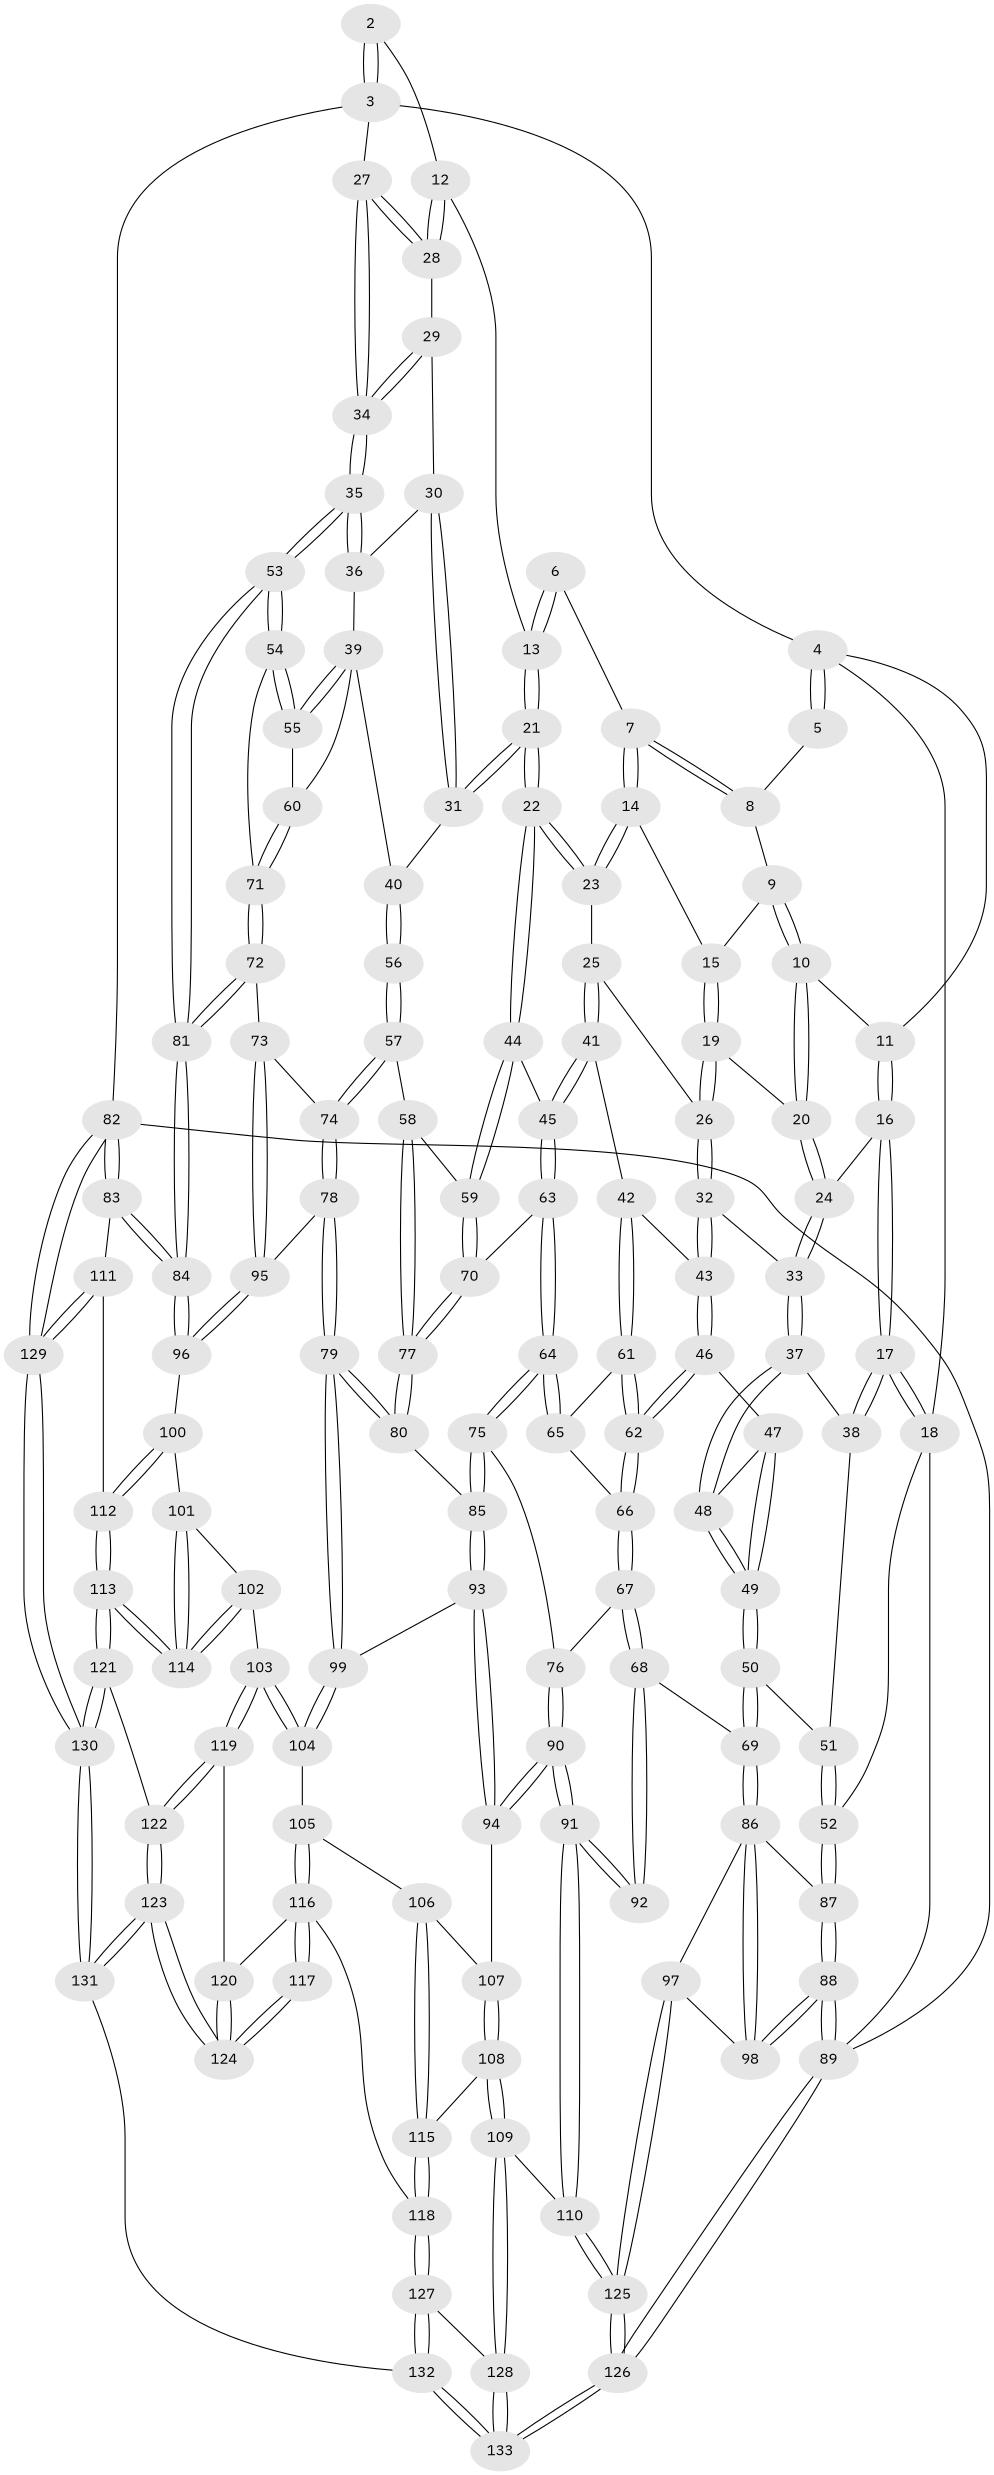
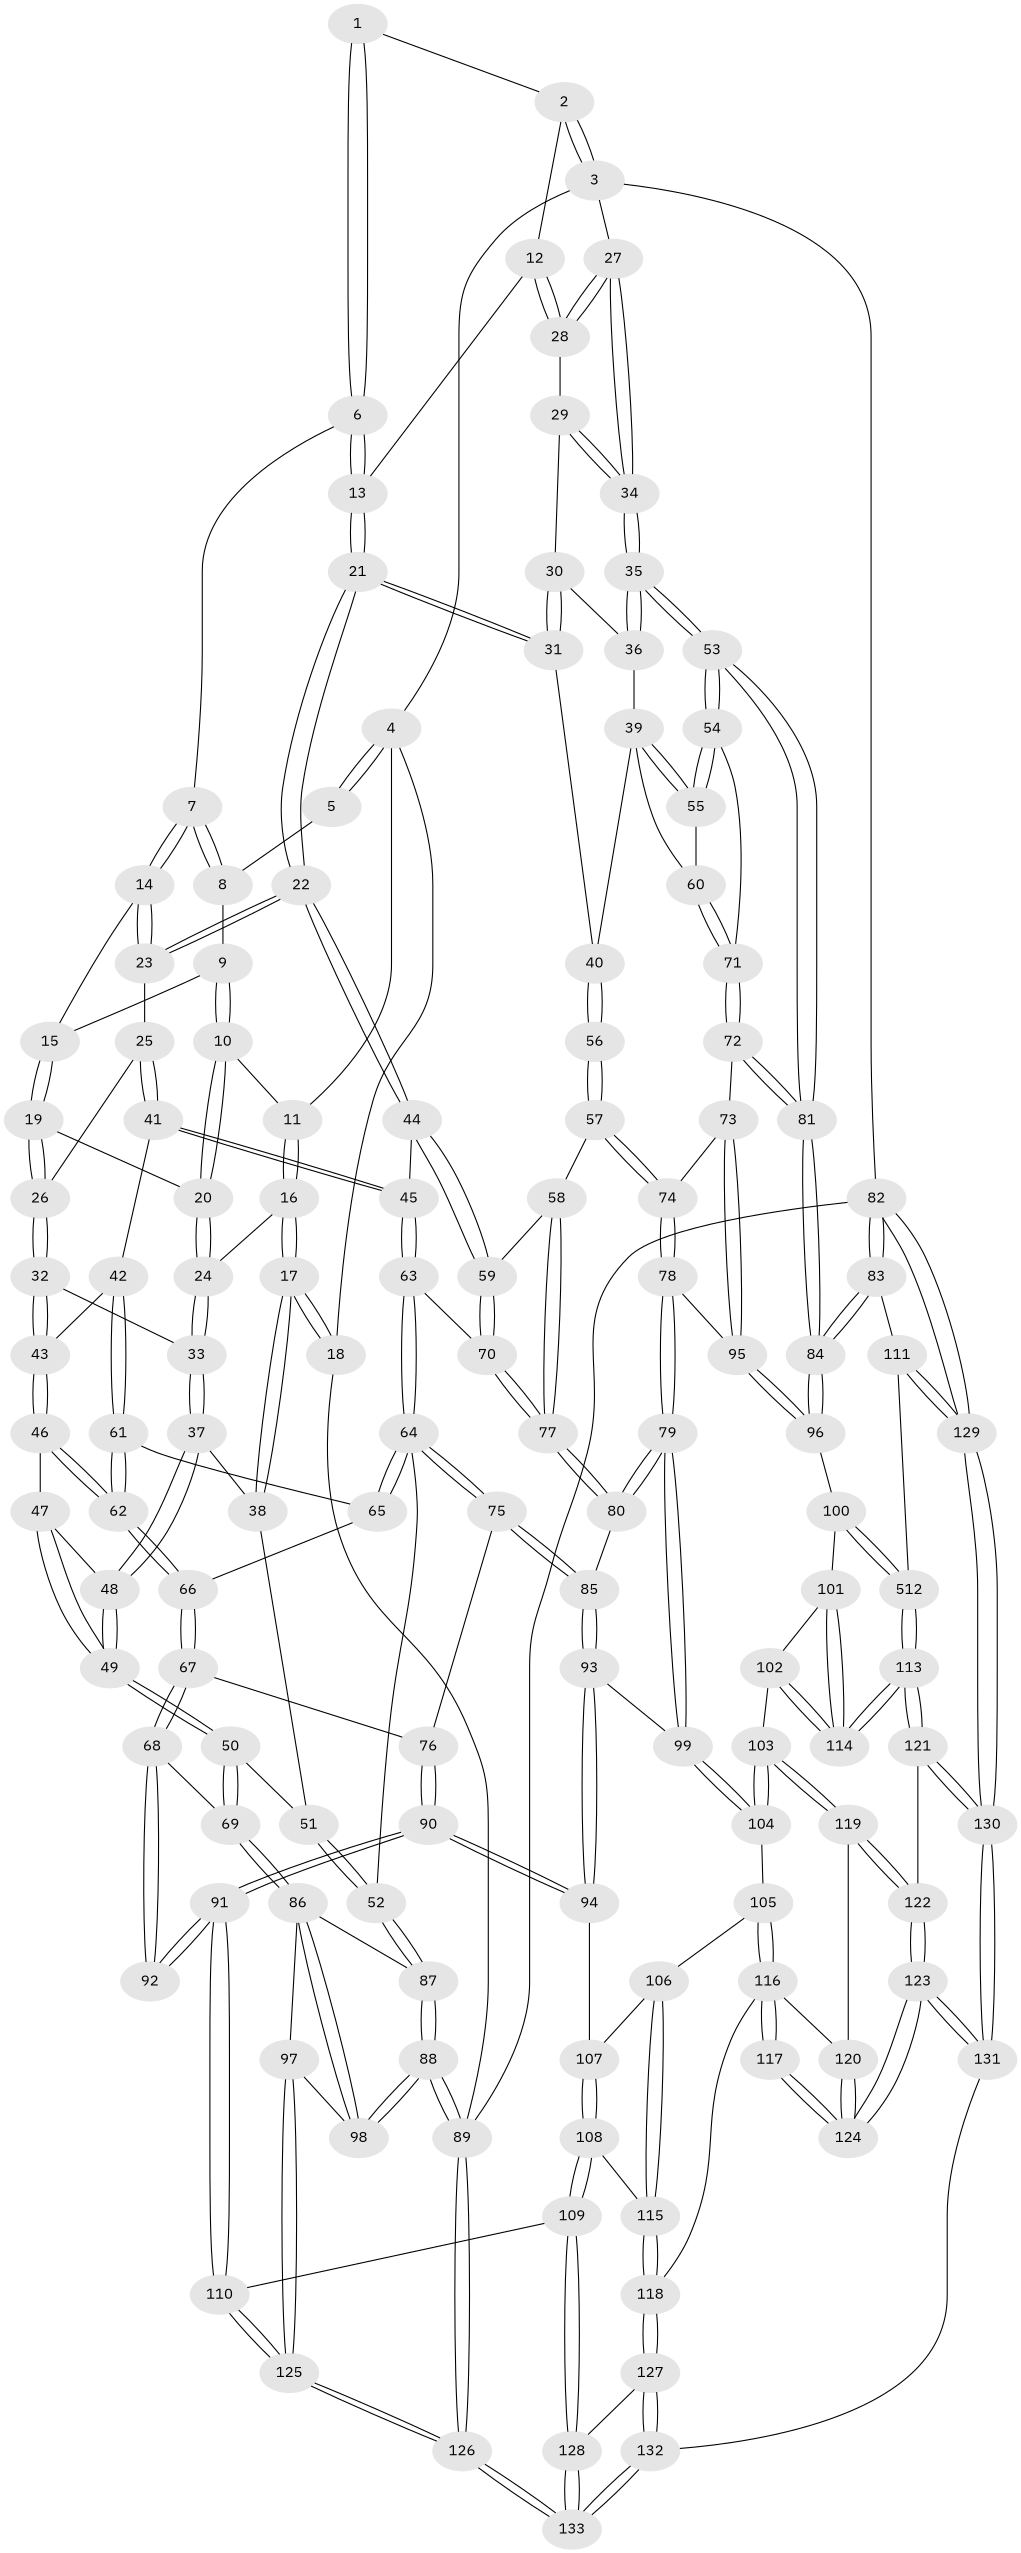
none -> (358, 24)
(103, 1512) -> (909, 1590)
(888, 1633) -> (397, 1668)
